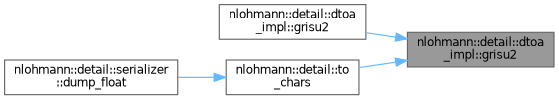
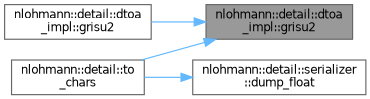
(196, 77) -> (163, 77)
